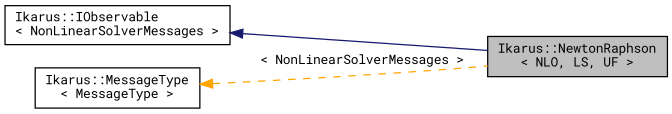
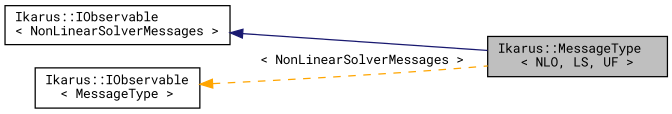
(578, 57) -> (578, 57)
(118, 88) -> (118, 88)
